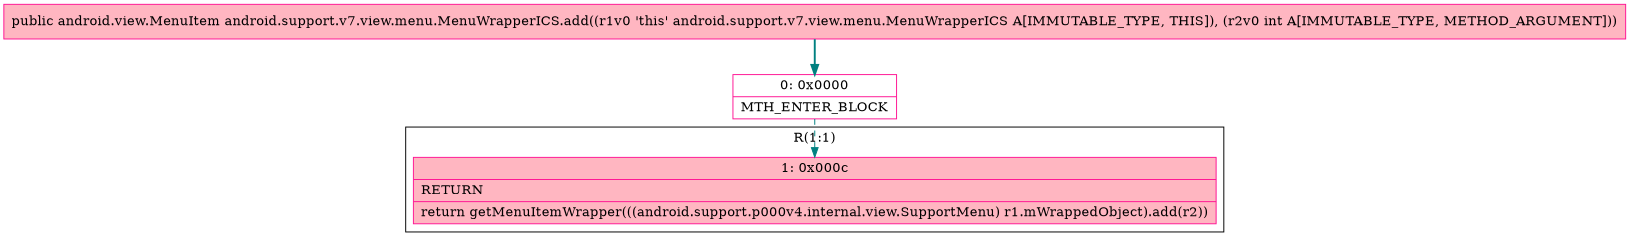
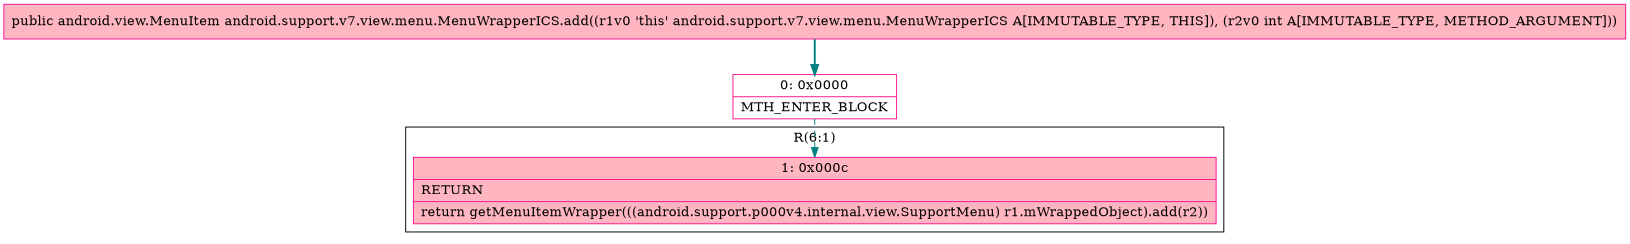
(815, 138) -> (815, 138)
